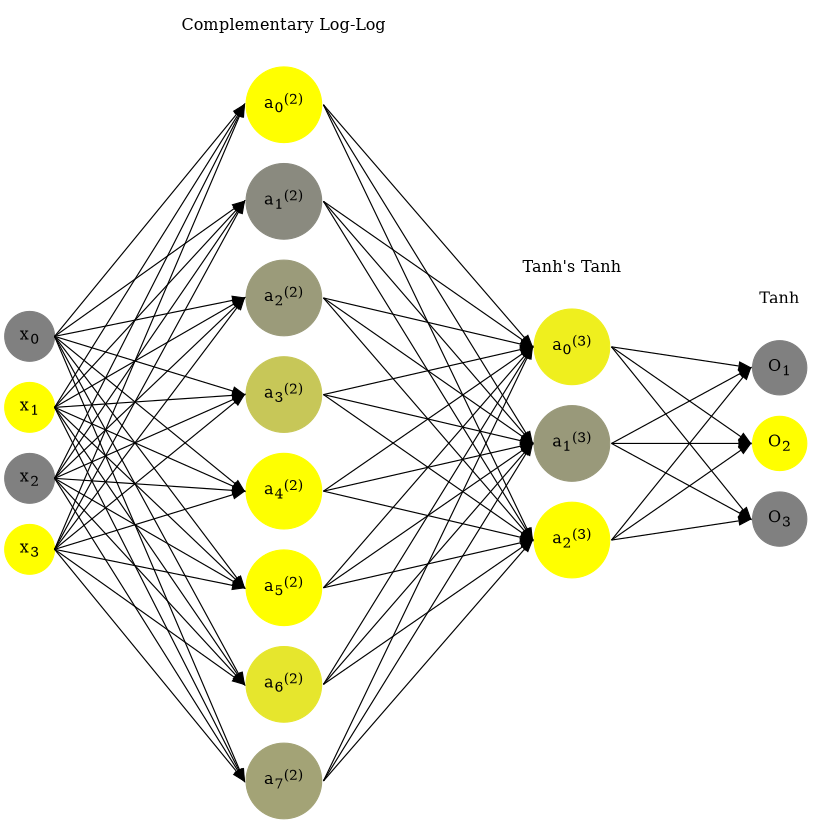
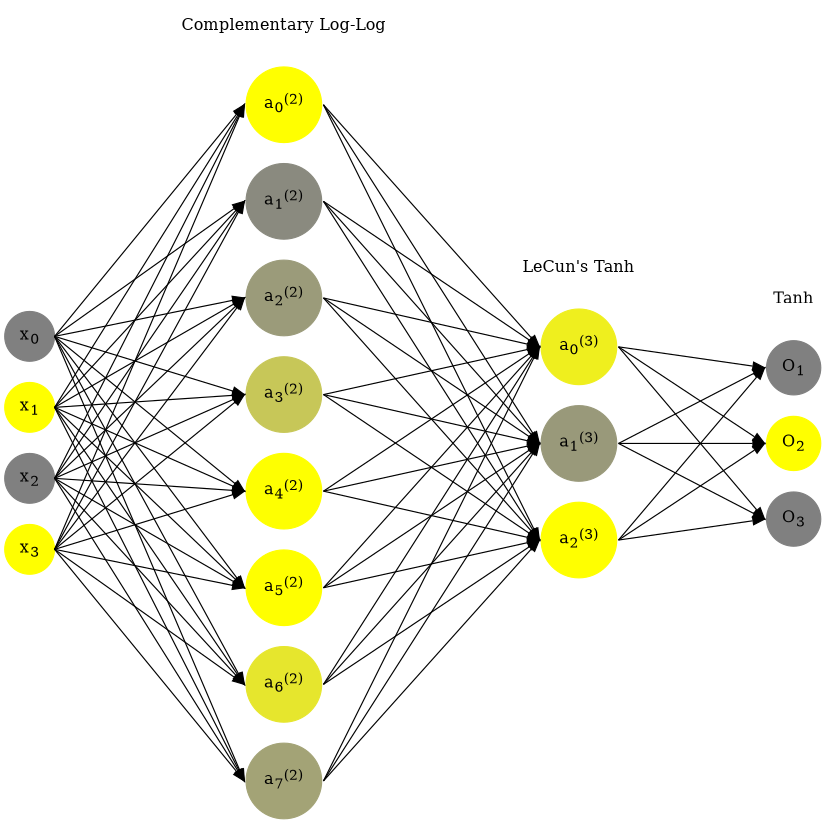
(572, 268) -> (579, 268)
